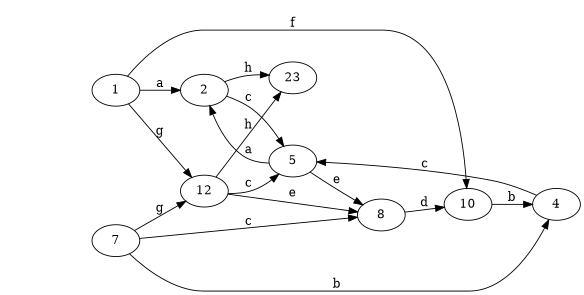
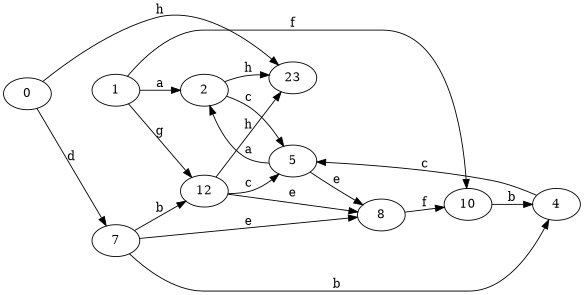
none -> (27, 94)
(425, 203) -> (425, 203)
(160, 208) -> (160, 208)
(249, 222) -> (249, 222)
